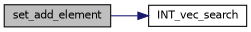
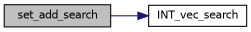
(57, 16) -> (57, 16)
